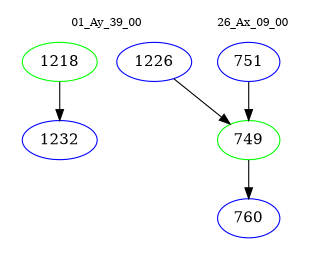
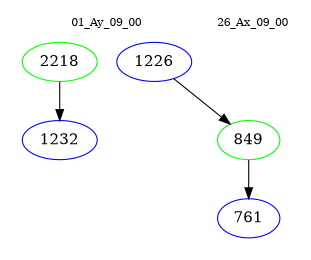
(106, 23) -> (106, 23)
(60, 62) -> (60, 62)
(249, 62) -> none
(249, 140) -> (249, 140)
(249, 218) -> (249, 218)
